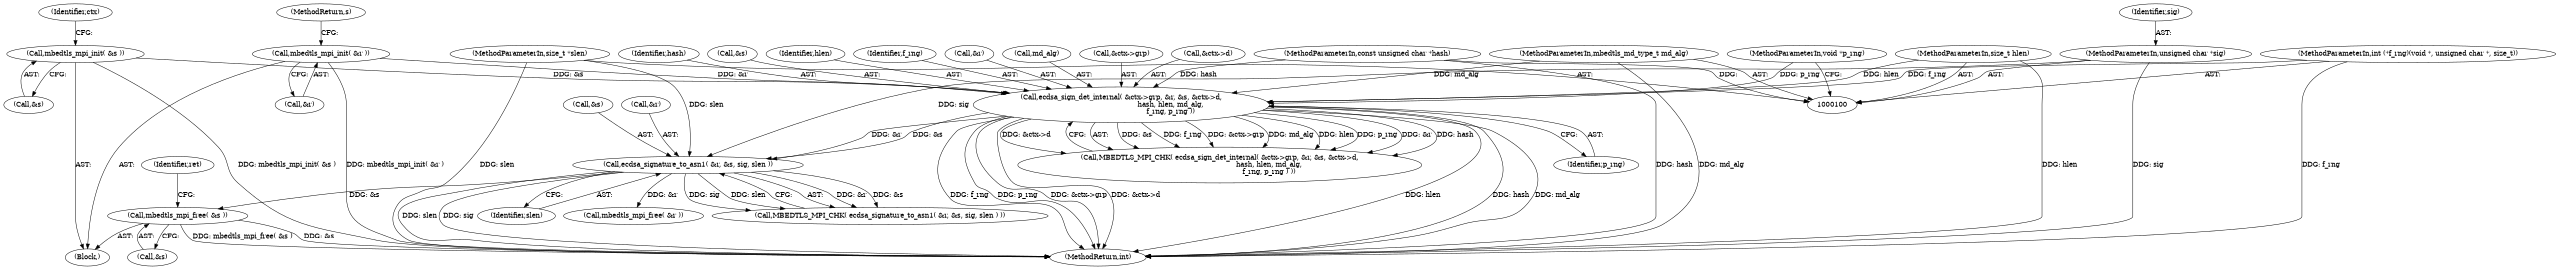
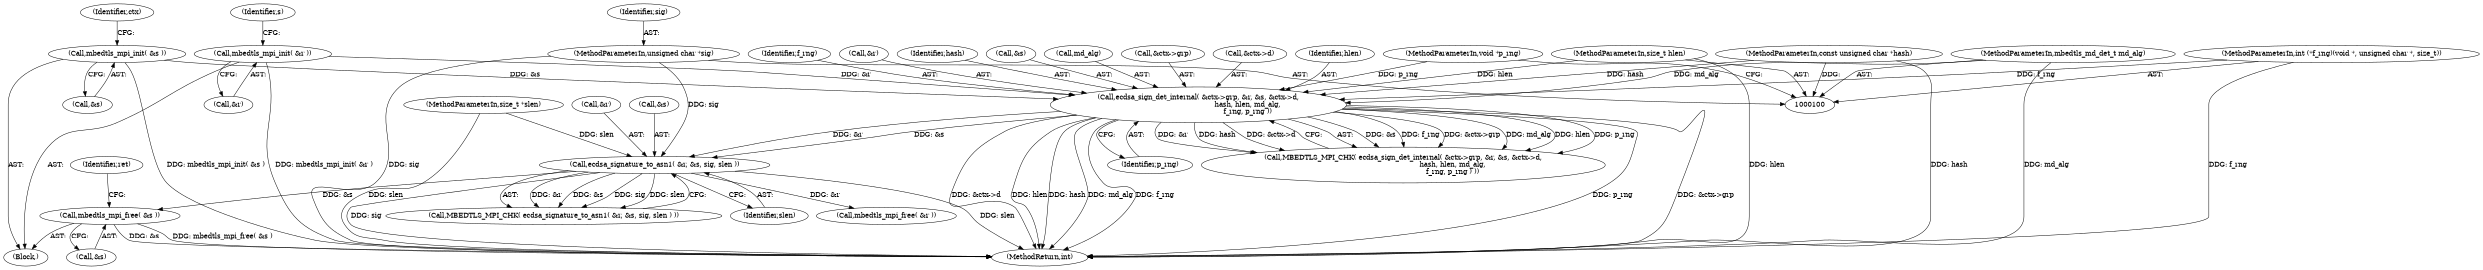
(321, 12) -> (263, 12)
(1604, 54) -> (2063, 54)
(1195, 65) -> none
